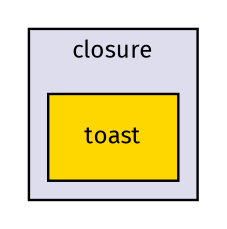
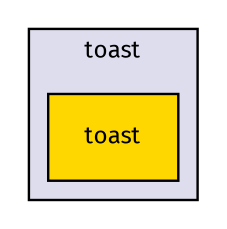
(113, 52) -> (113, 52)
